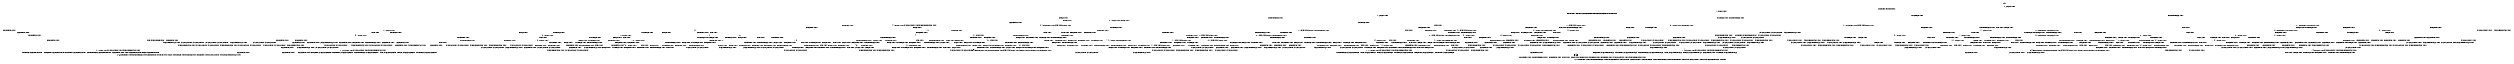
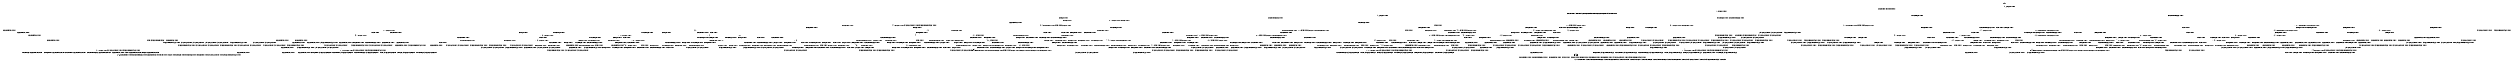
(1249, 33) -> (1554, 28)
(1004, 43) -> (1005, 44)
